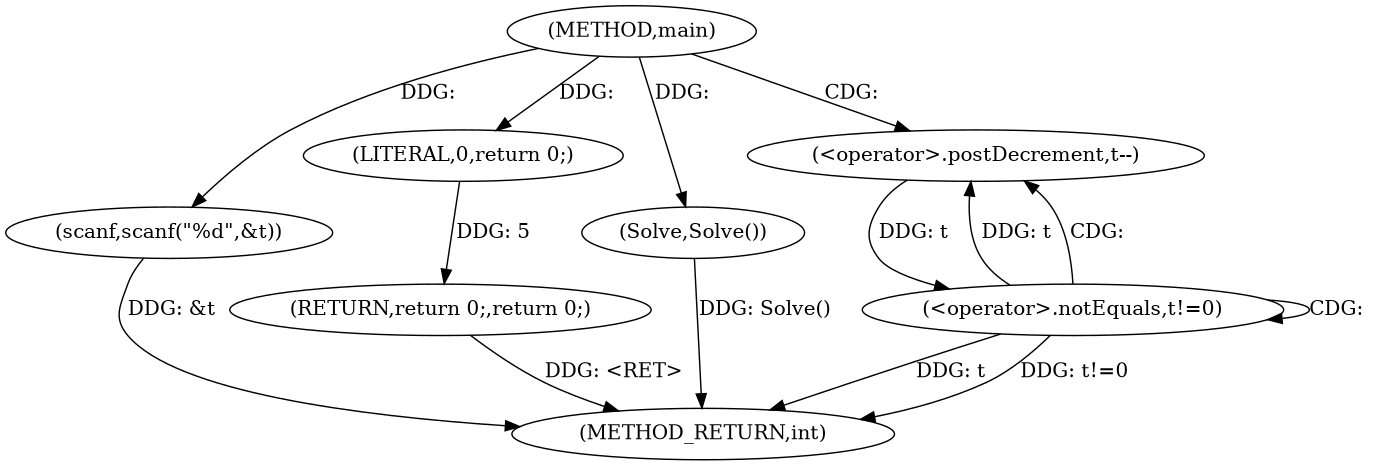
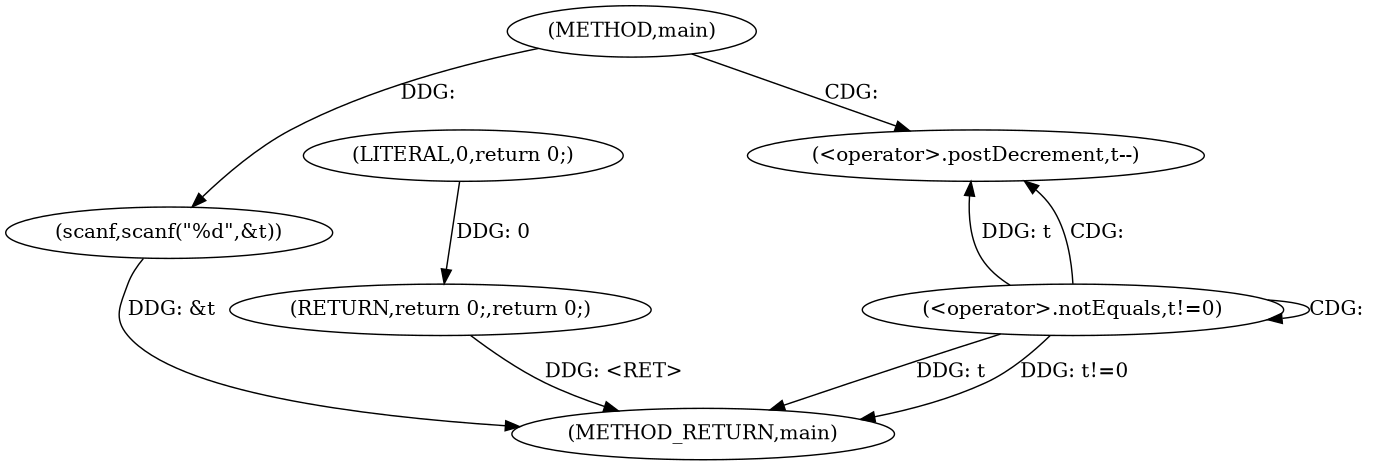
(554, 89) -> none
(493, 233) -> (493, 233)
(693, 233) -> none
(871, 245) -> none
(703, 434) -> (703, 434)
